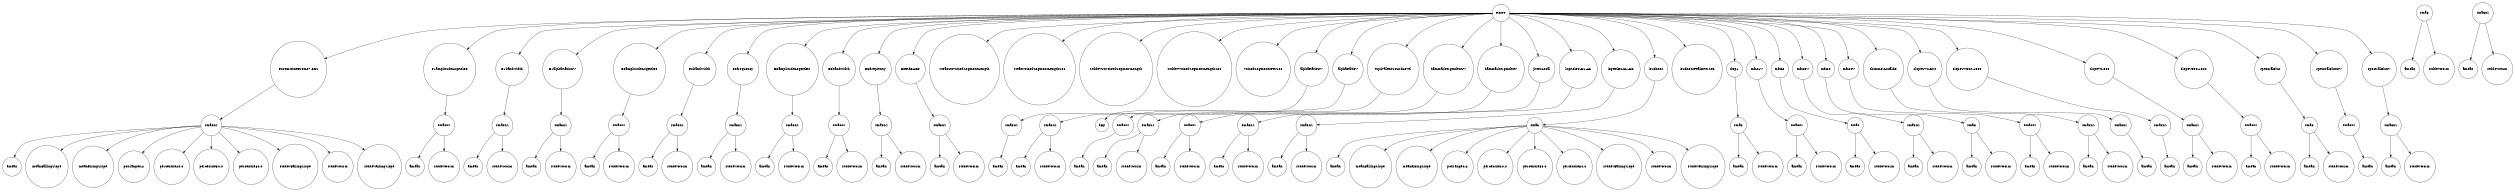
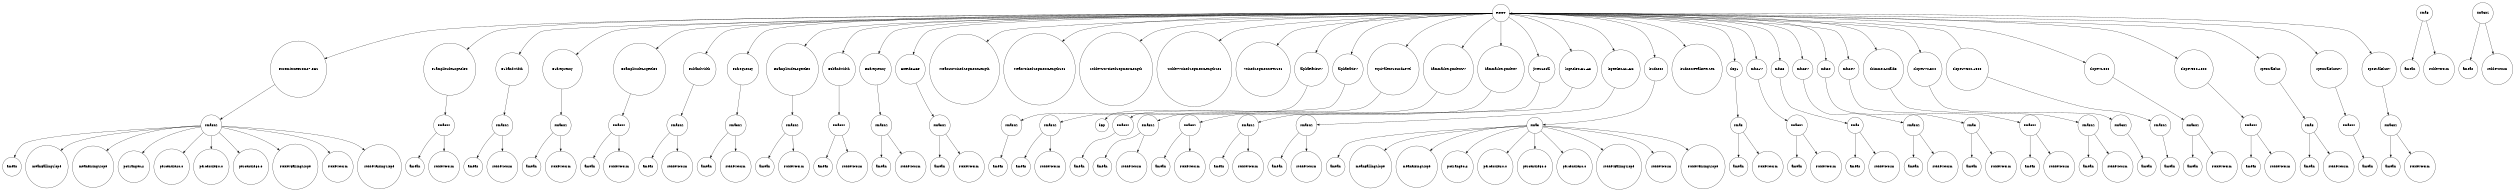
(1817, 21) -> (1821, 21)
(563, 69) -> (563, 69)
